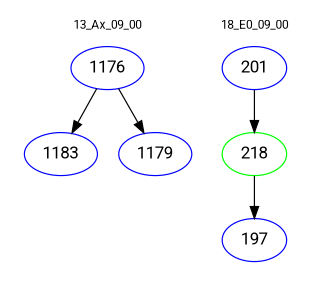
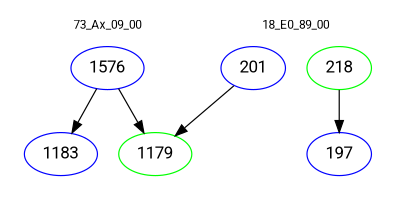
(108, 26) -> (108, 26)
(255, 26) -> (296, 26)
(108, 68) -> (108, 68)
(254, 105) -> (219, 98)
(155, 154) -> (155, 154)
